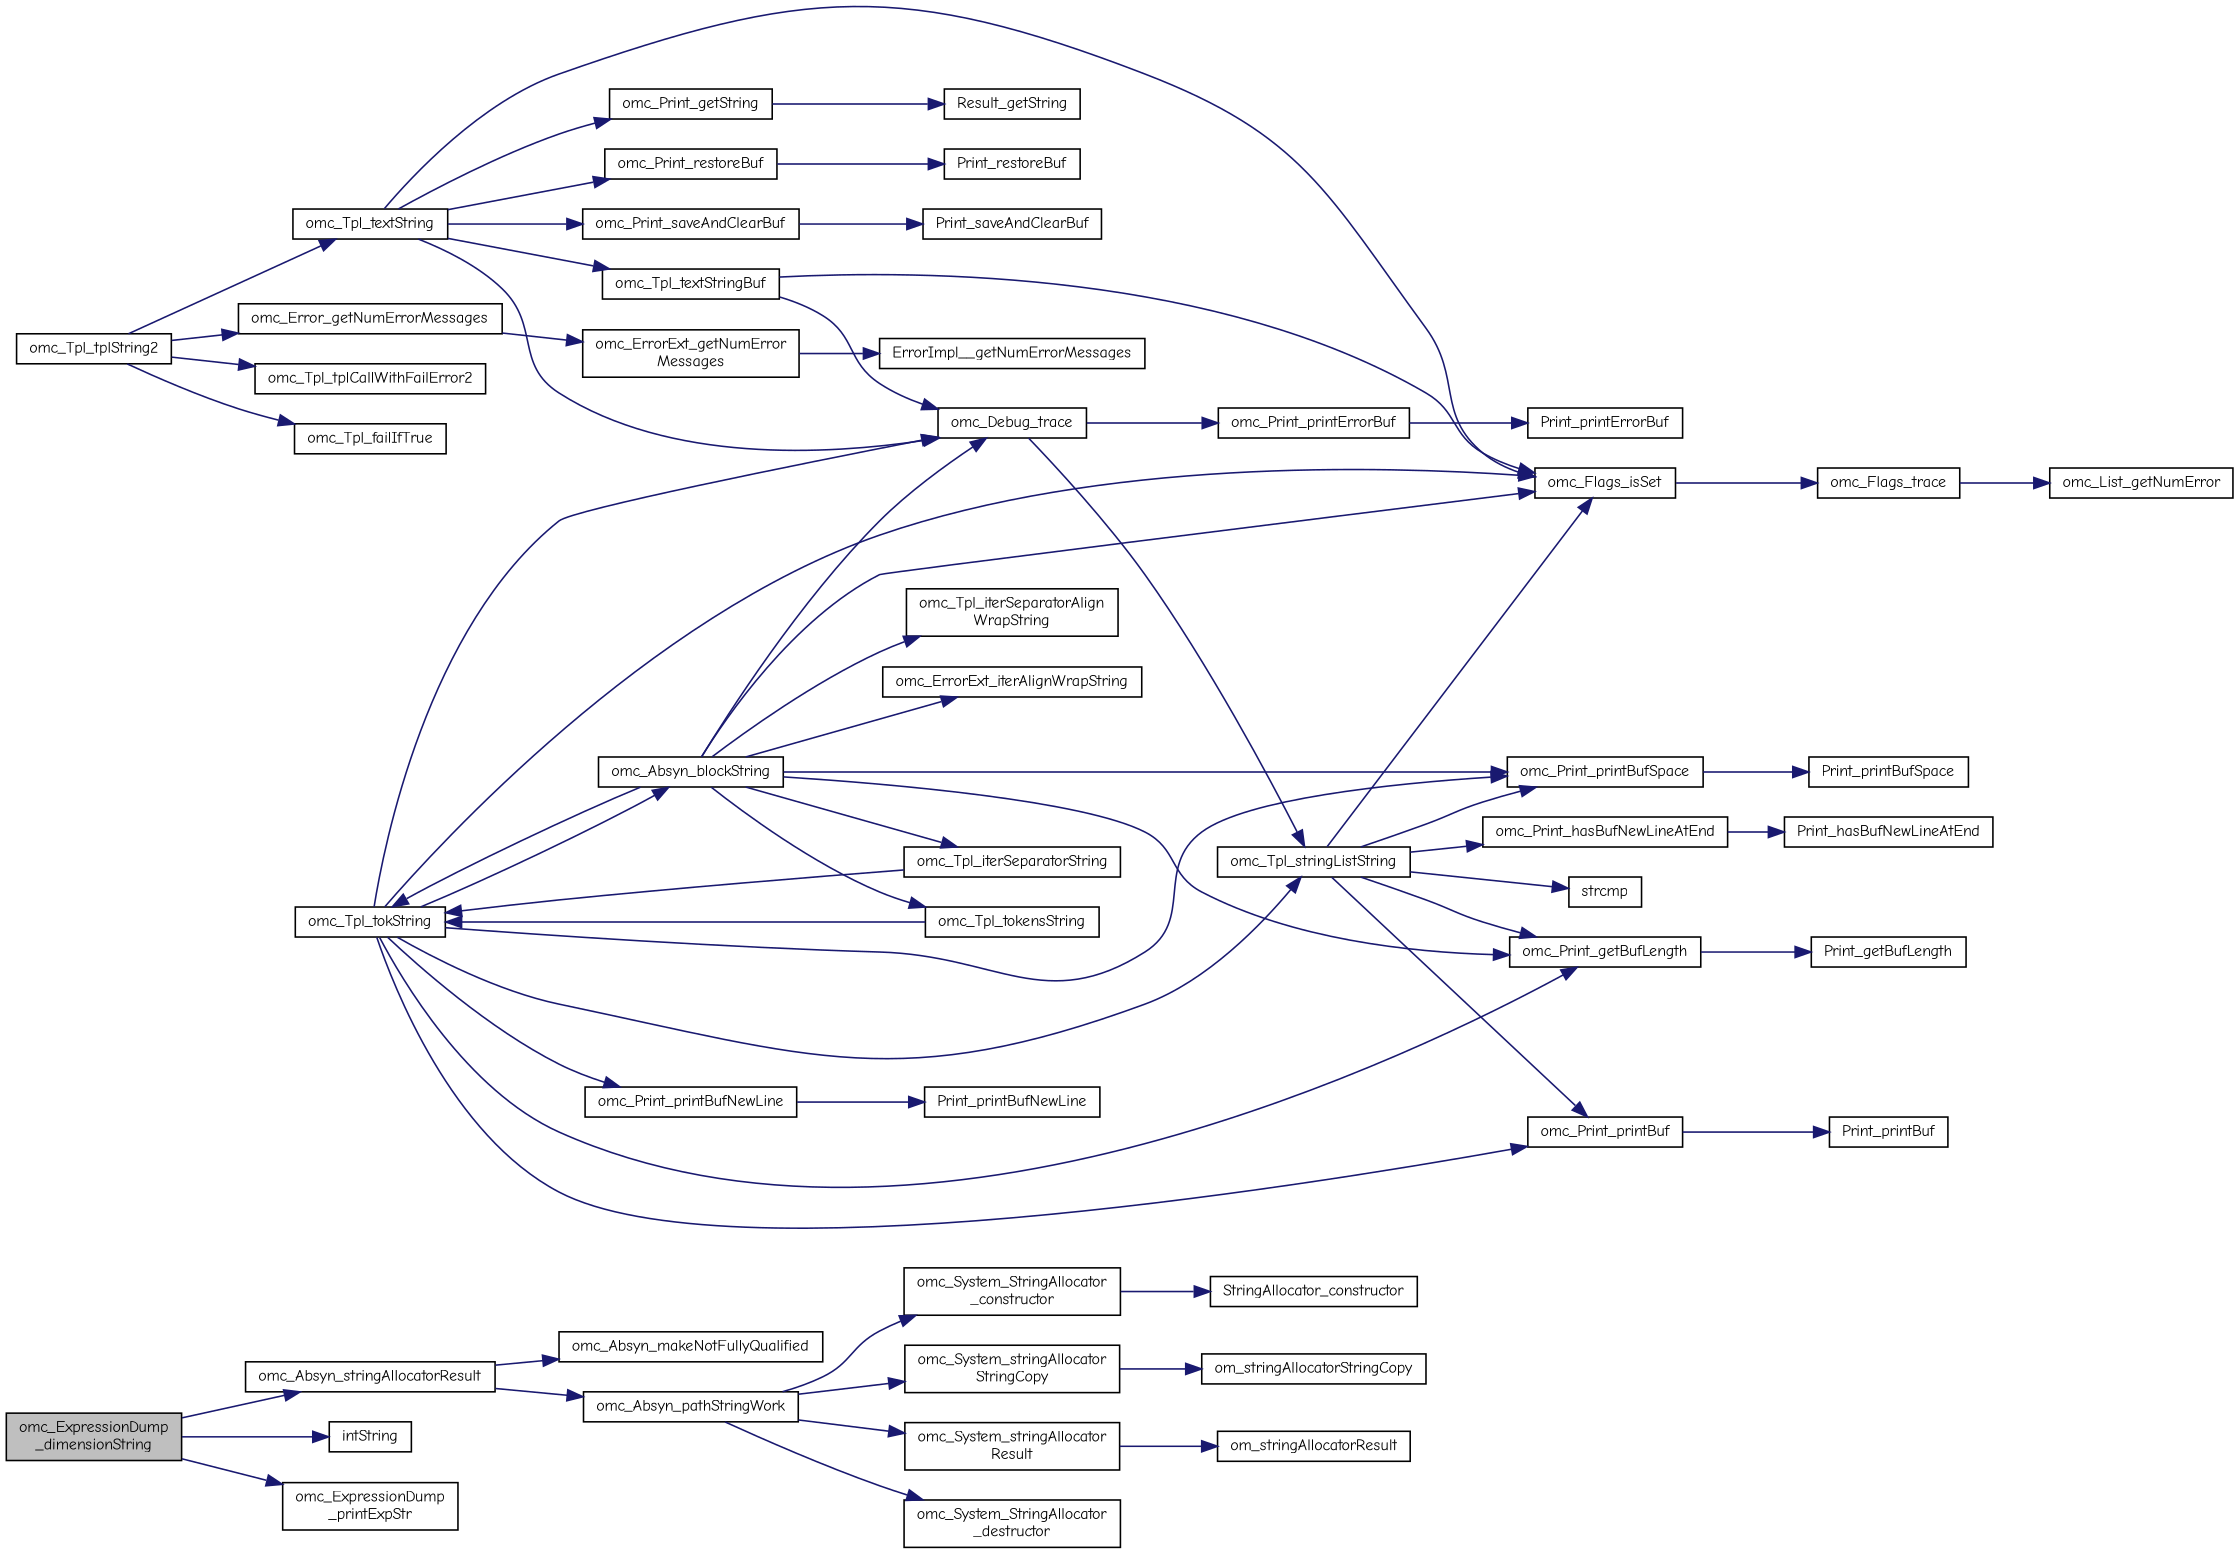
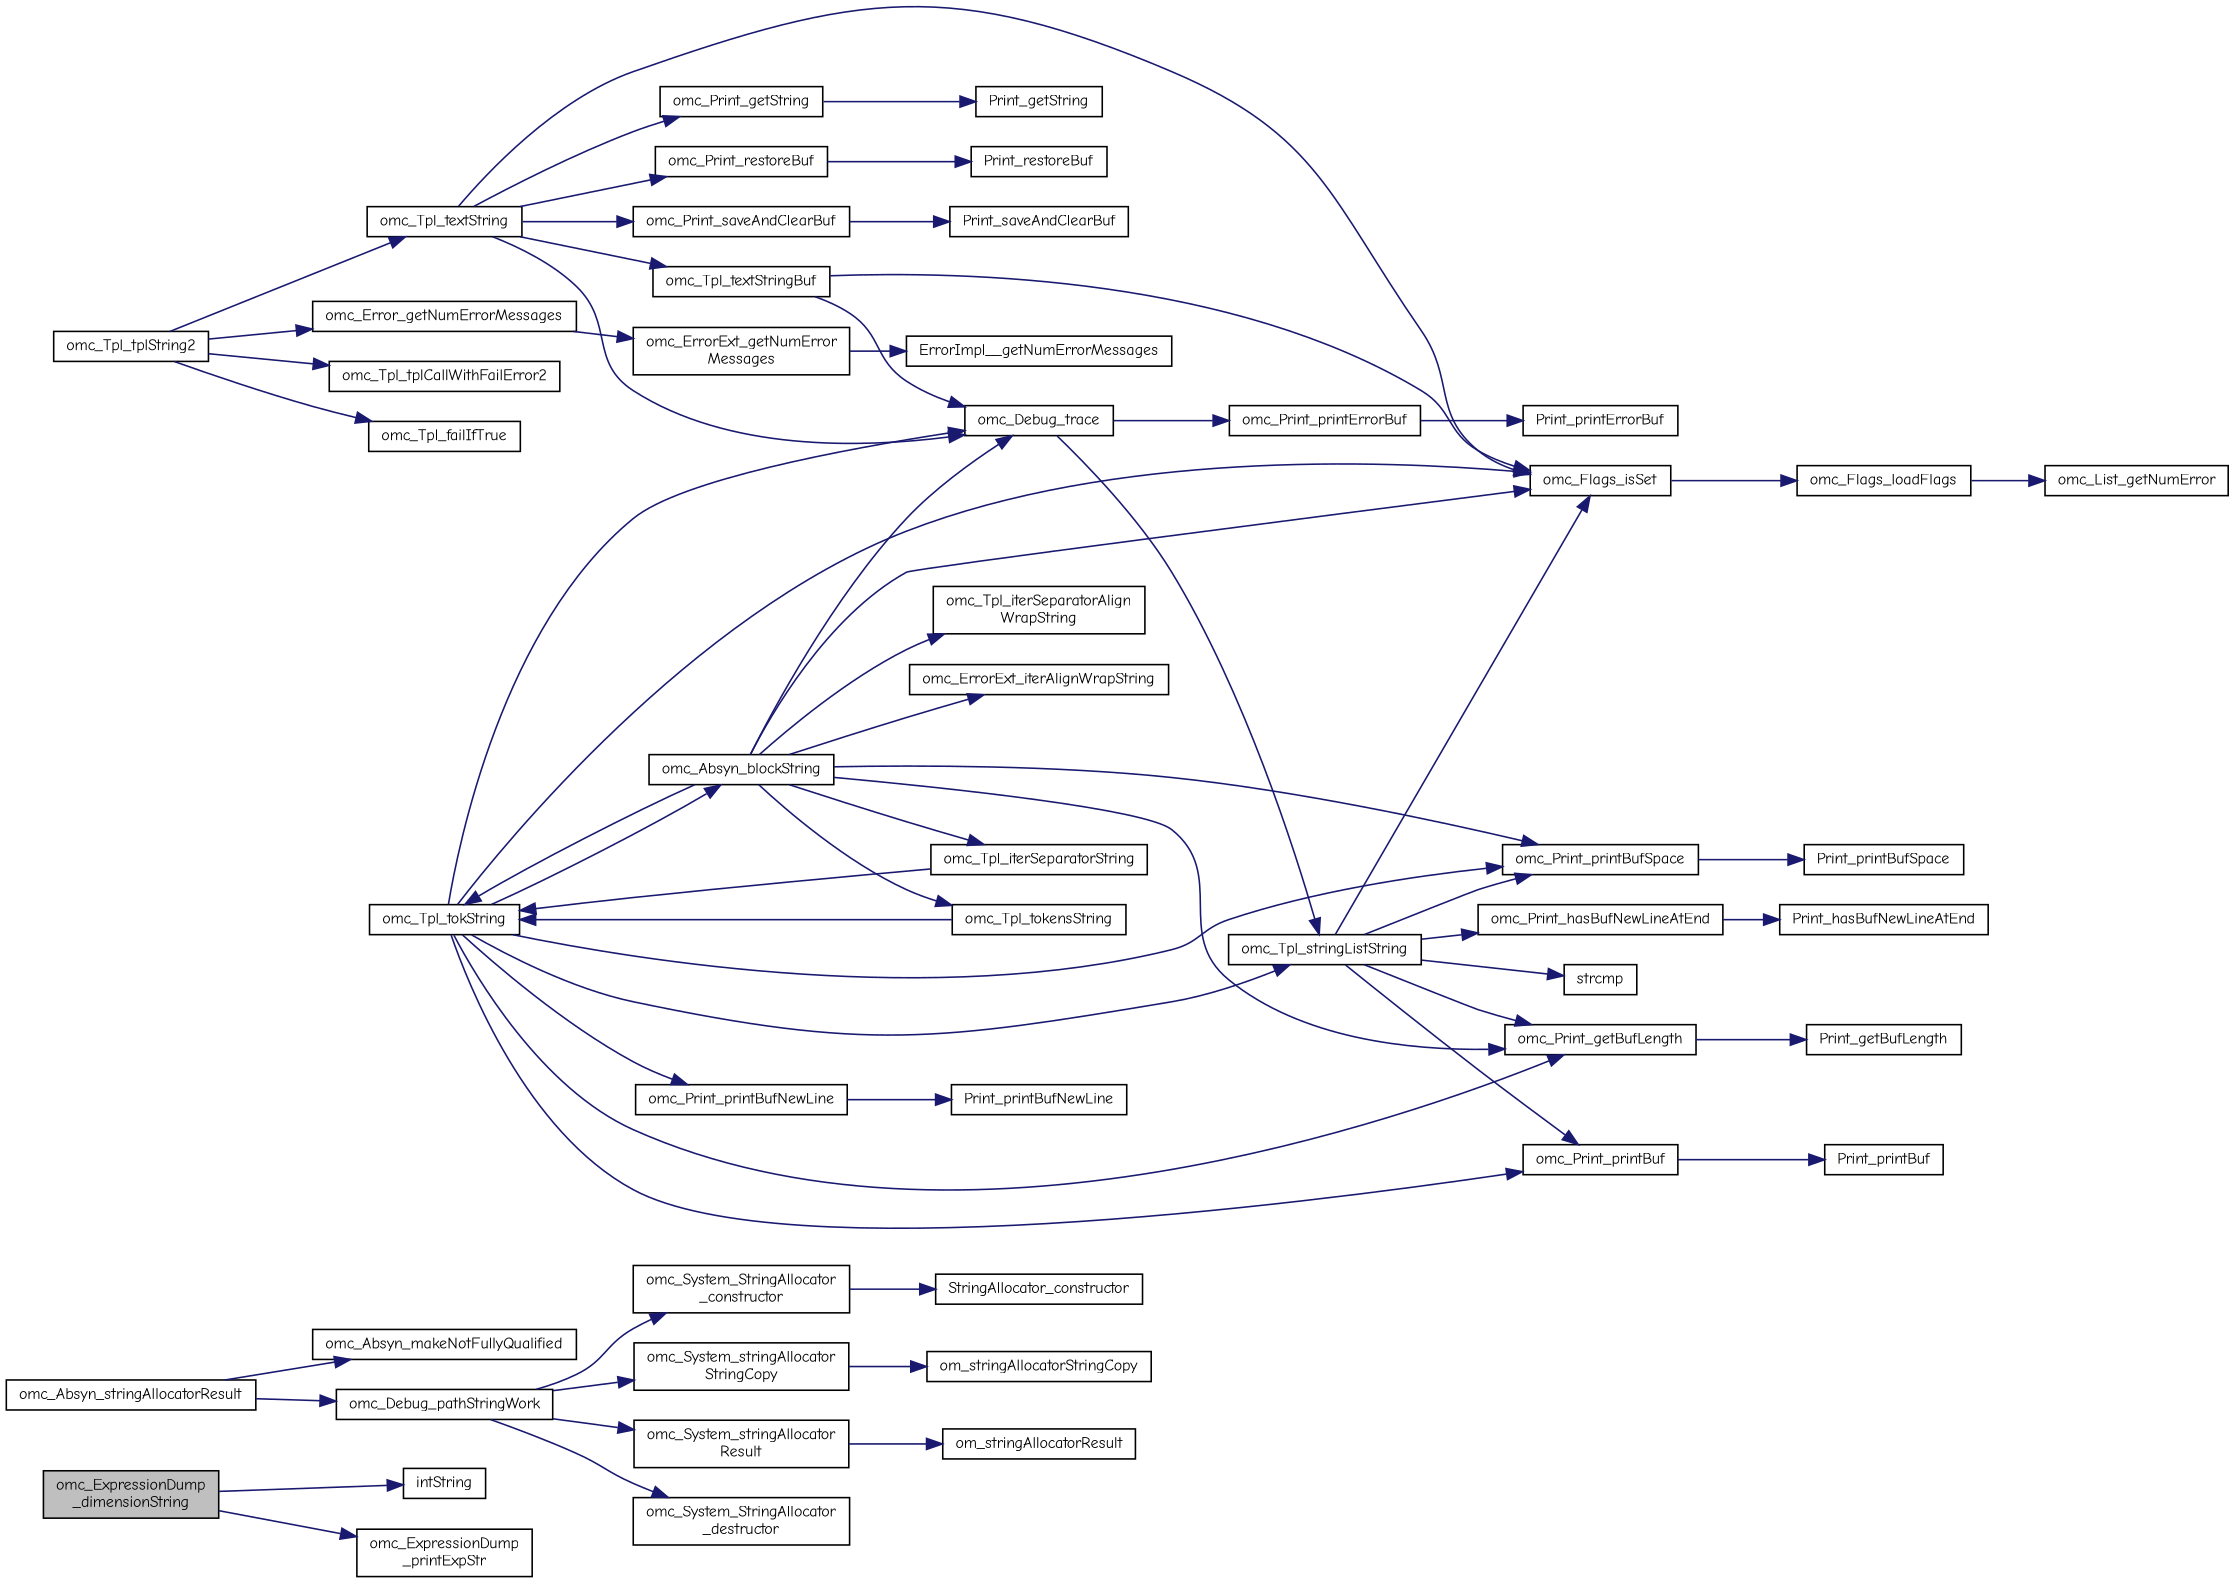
(1012, 104) -> (1039, 102)
(1889, 483) -> (1884, 481)
(233, 1407) -> none
(691, 1407) -> (445, 1404)
